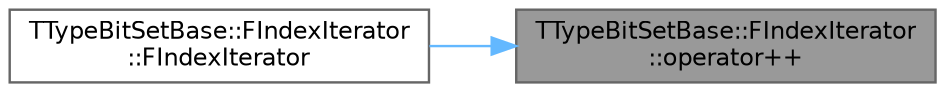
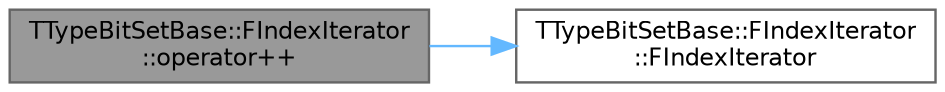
(461, 46) -> (461, 46)
